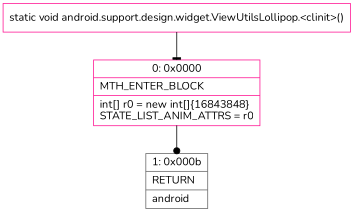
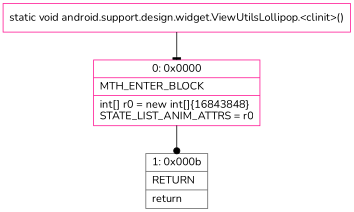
(171, 199) -> (167, 199)
